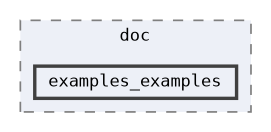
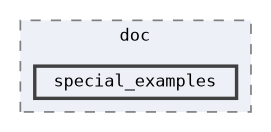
(136, 82) -> (136, 82)
